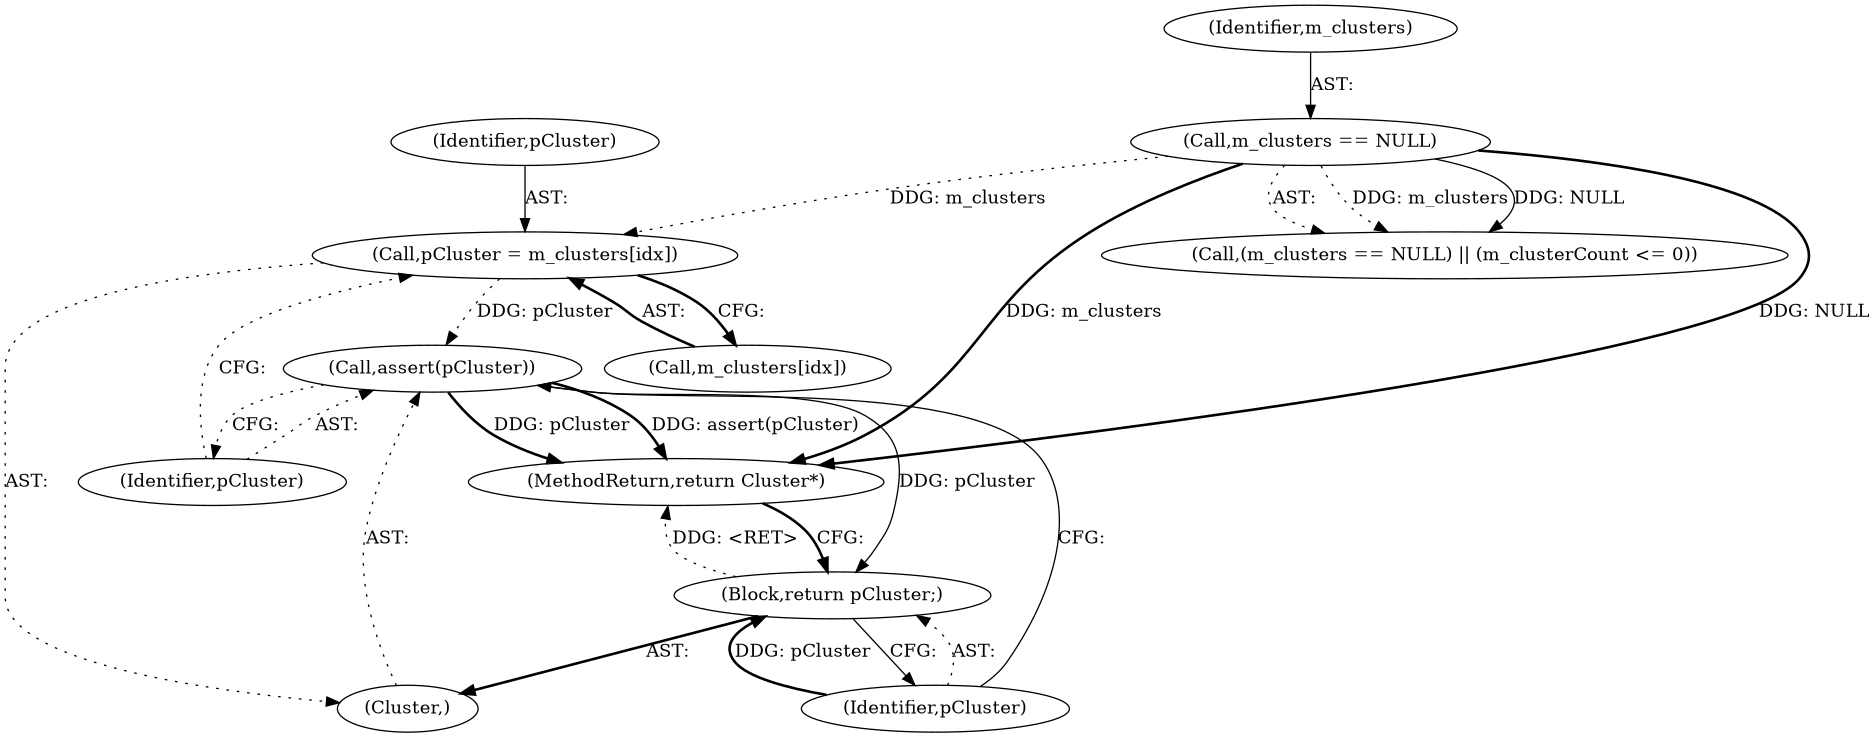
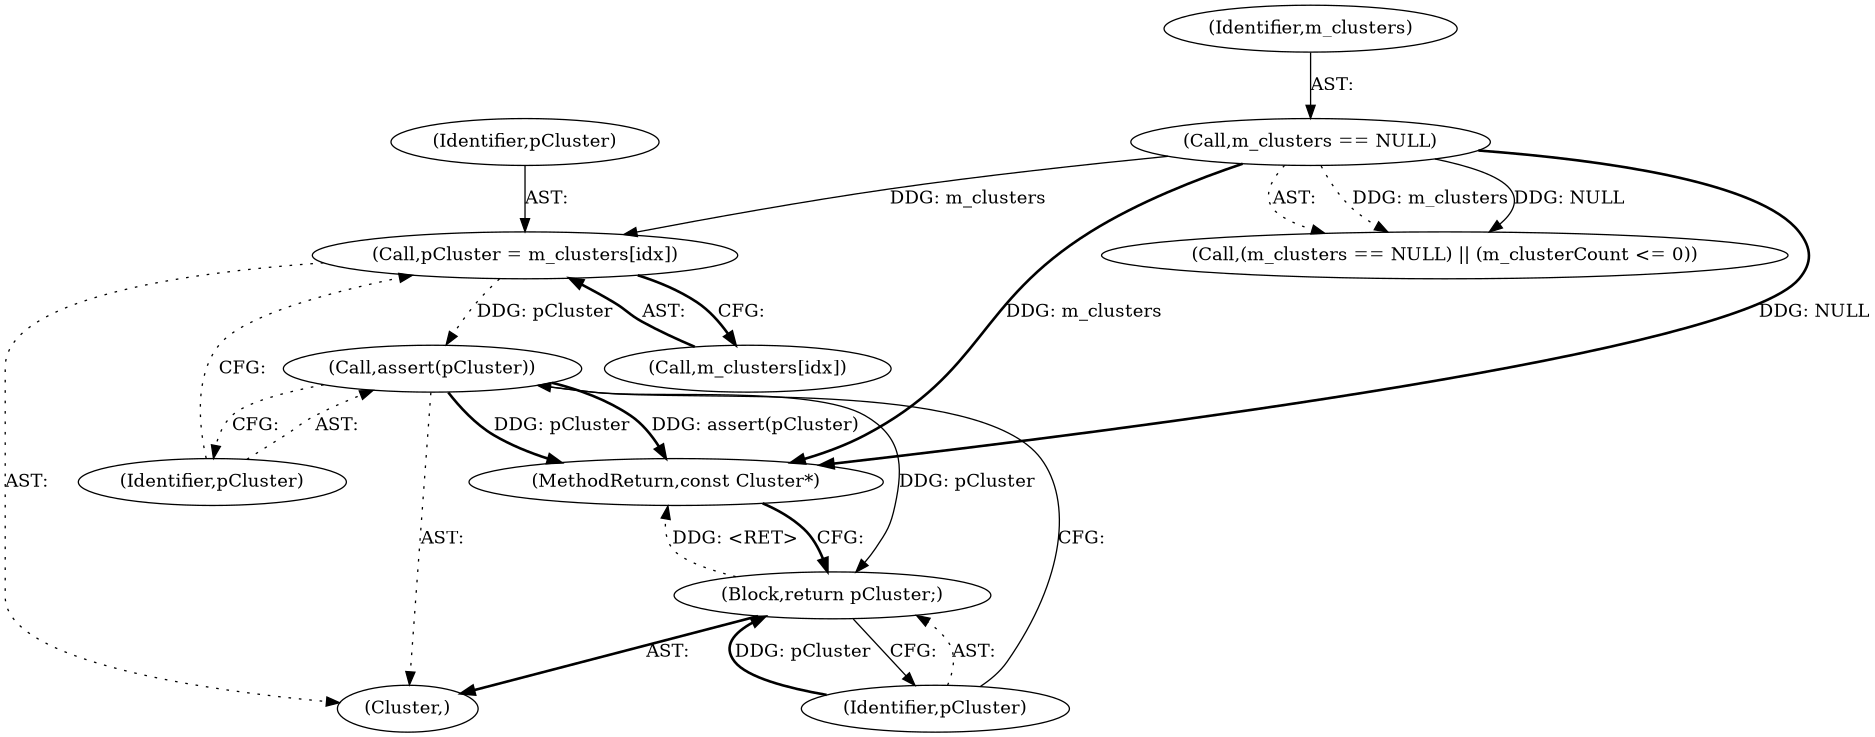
(902, 187) -> (902, 187)
(676, 482) -> (676, 482)
(364, 543) -> (421, 532)
